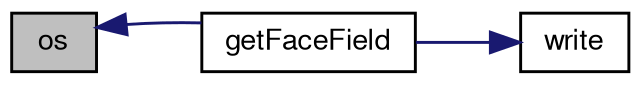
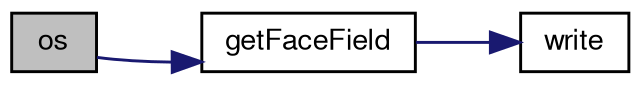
(164, 23) -> (134, 61)
